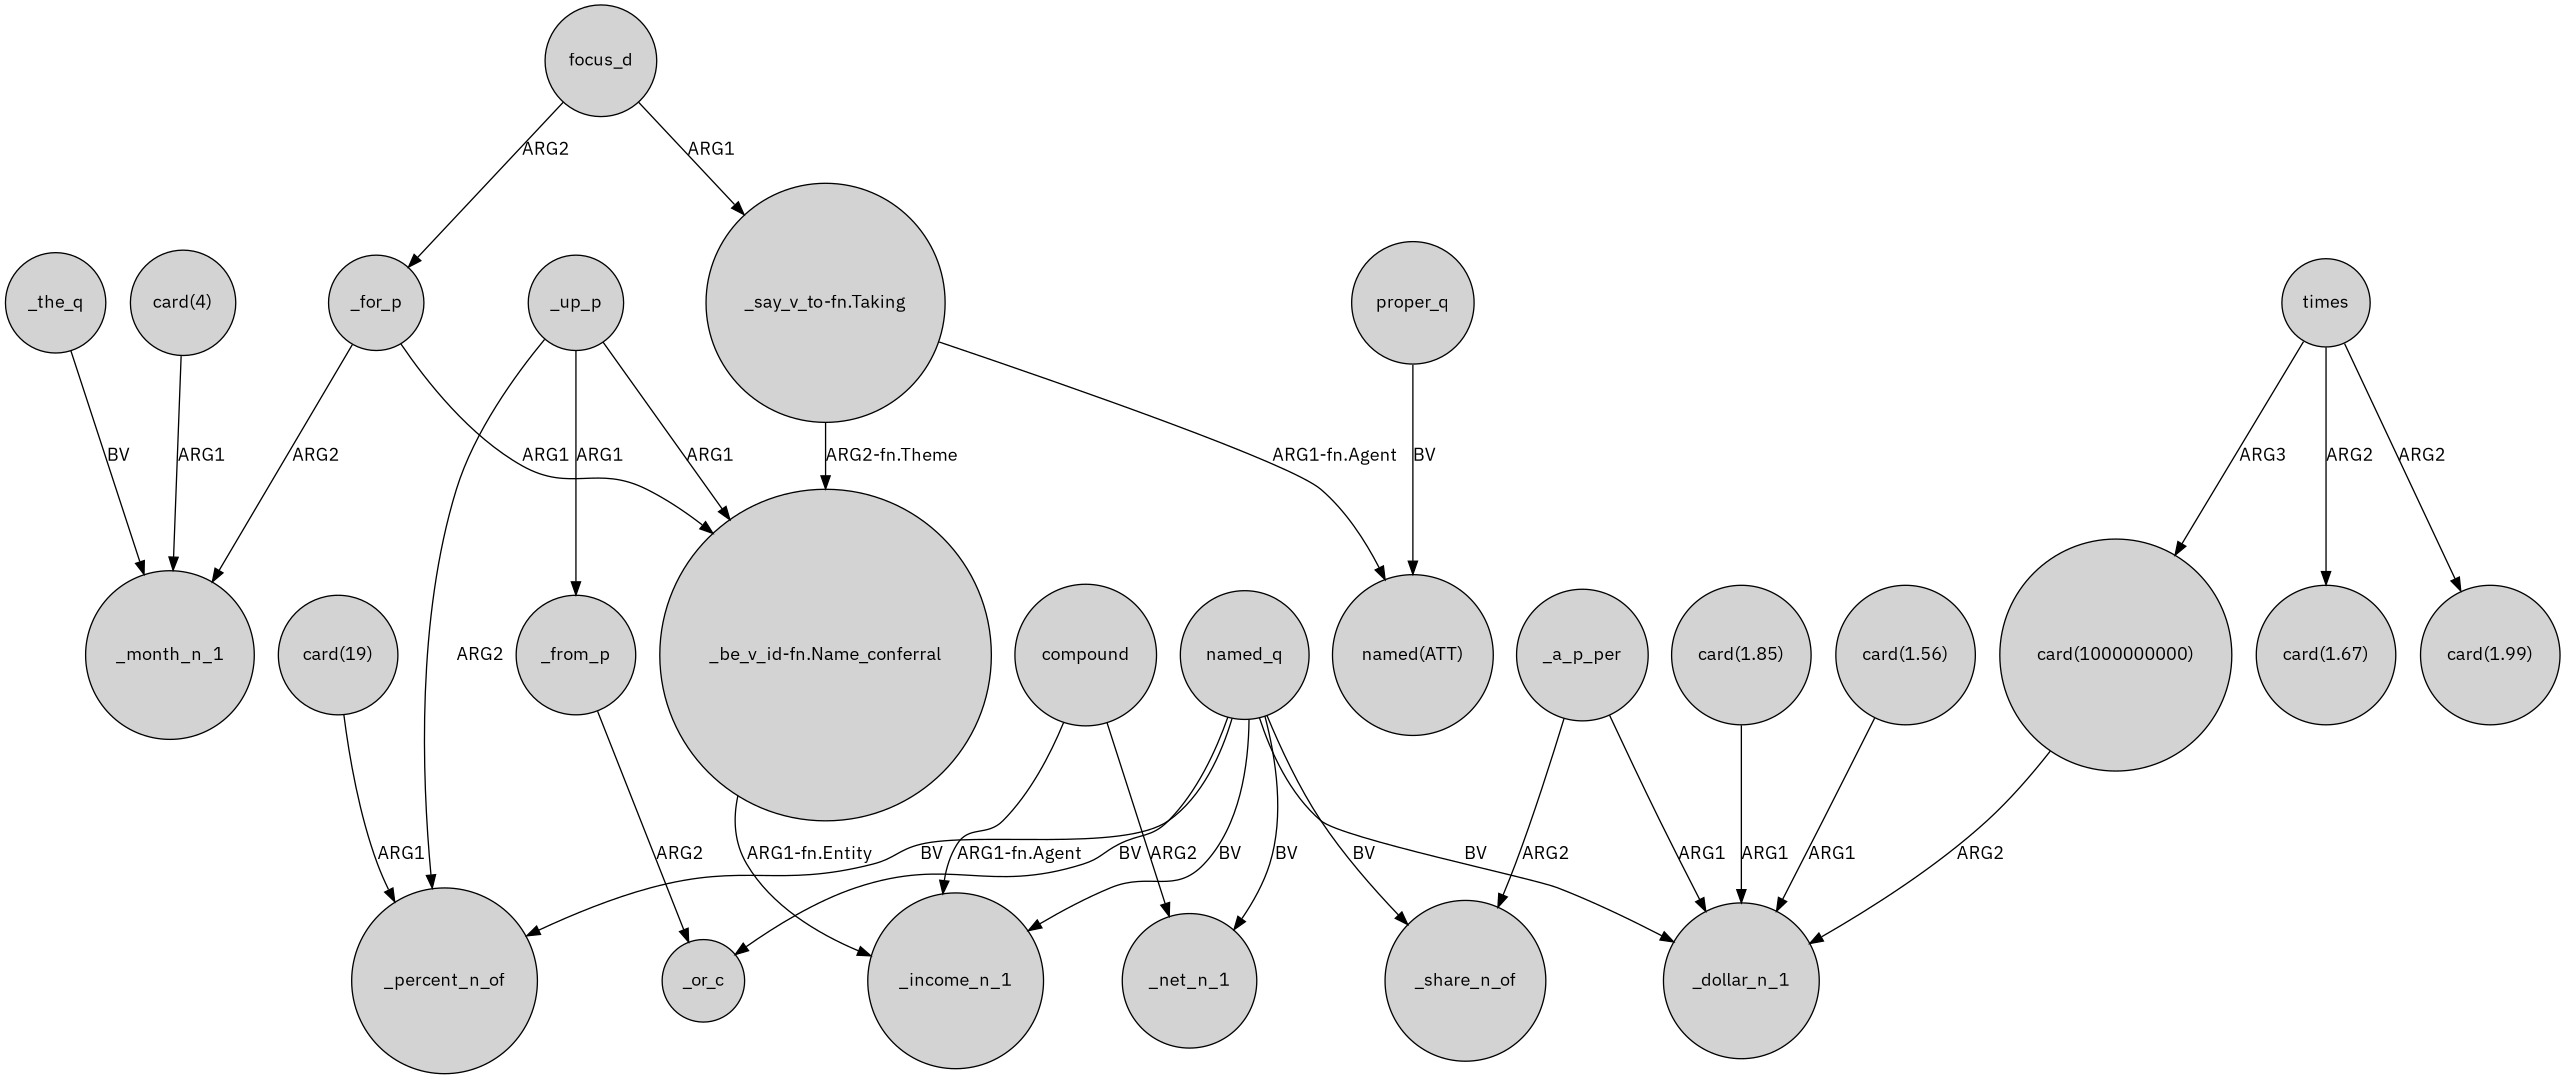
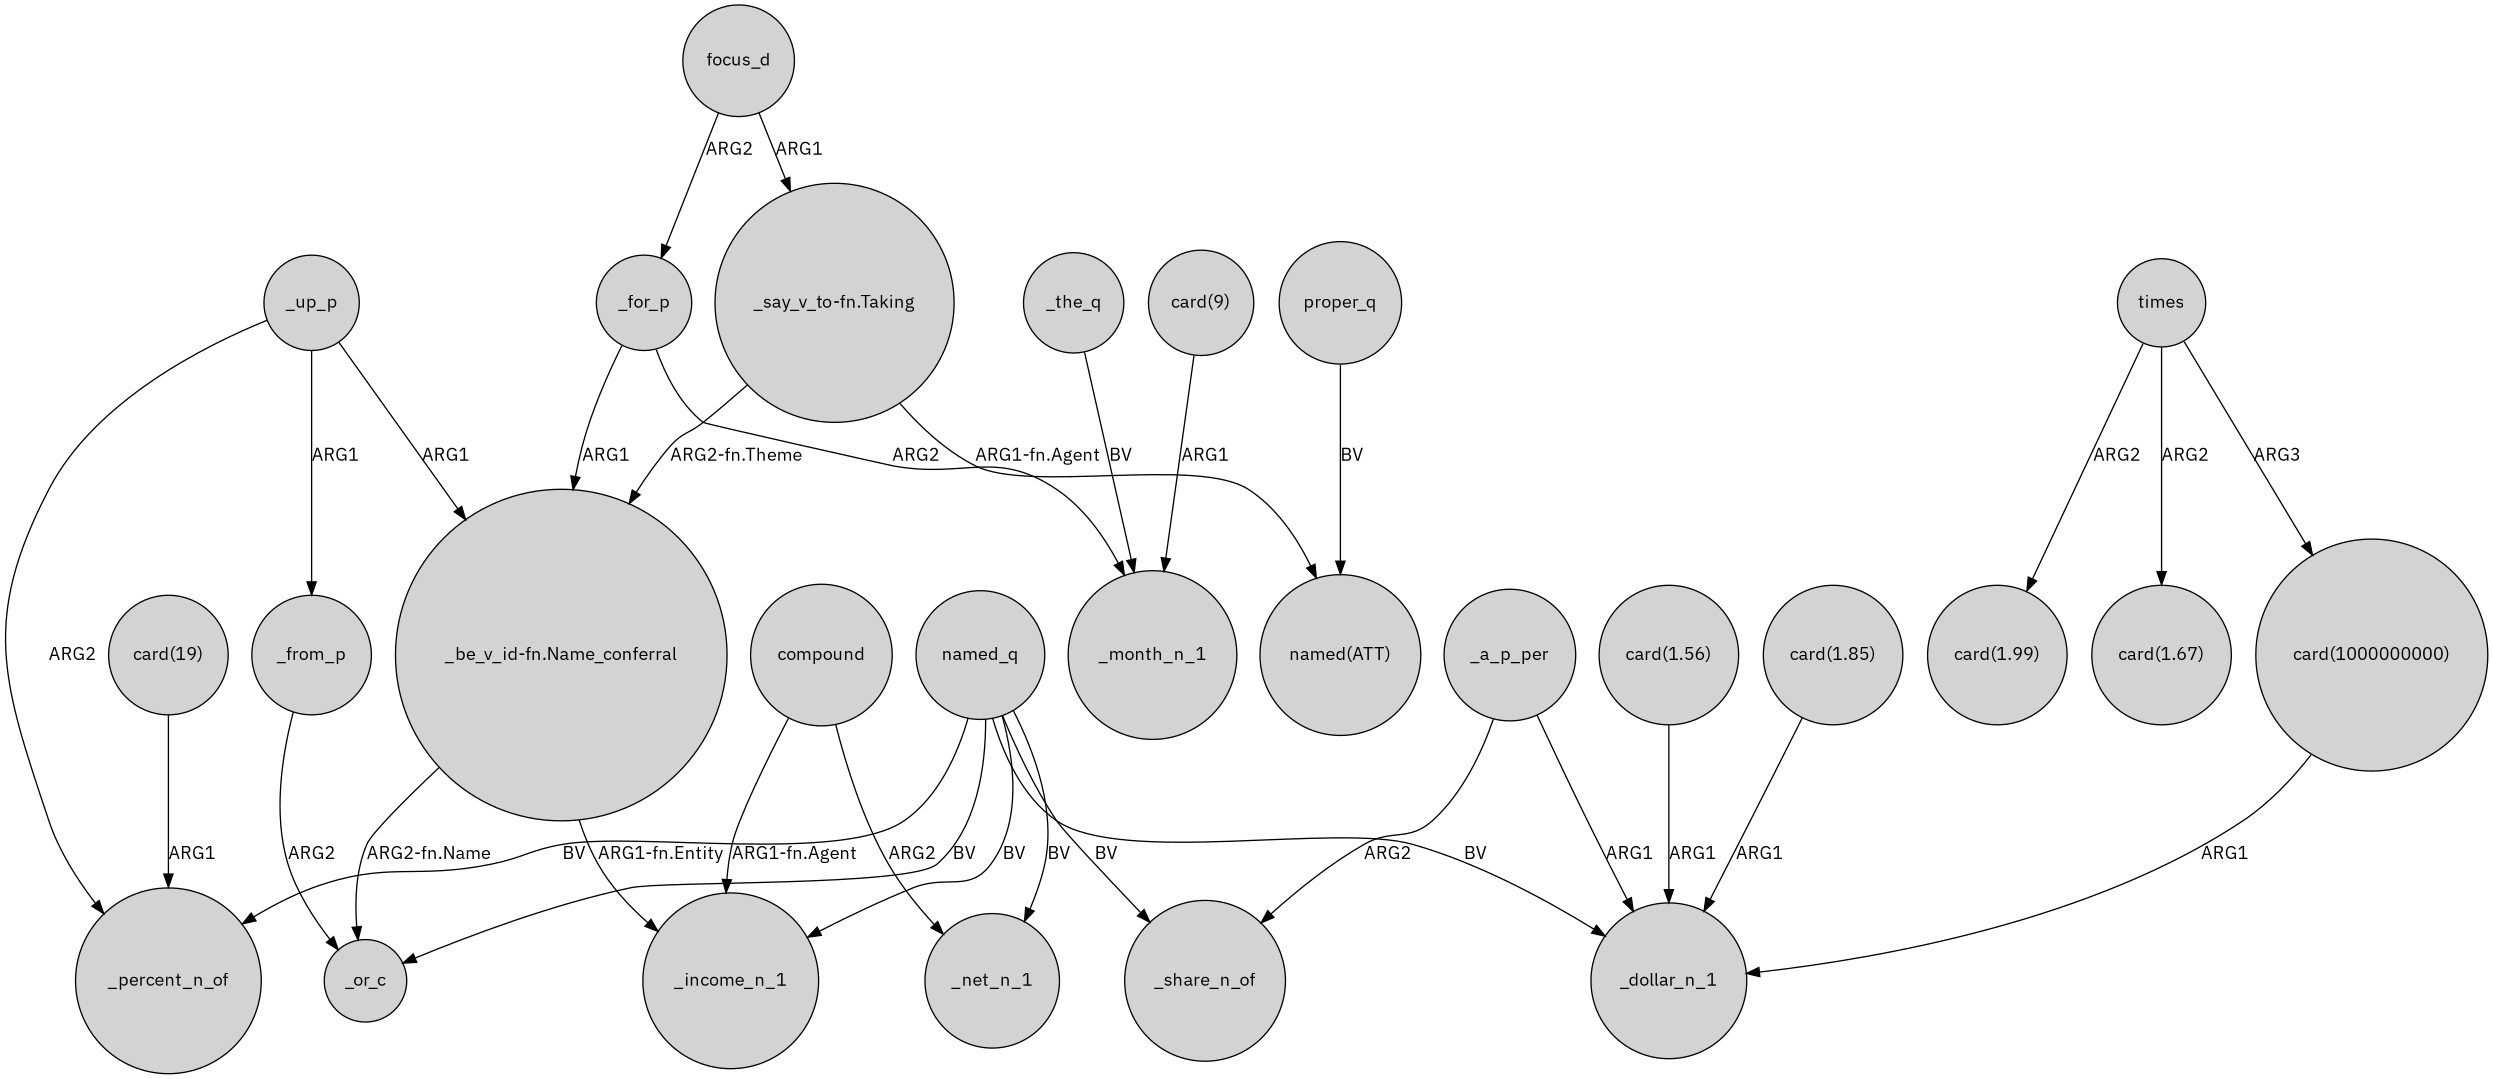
(183, 303) -> (1201, 303)
none -> (373, 835)
(1981, 854) -> (2225, 854)
